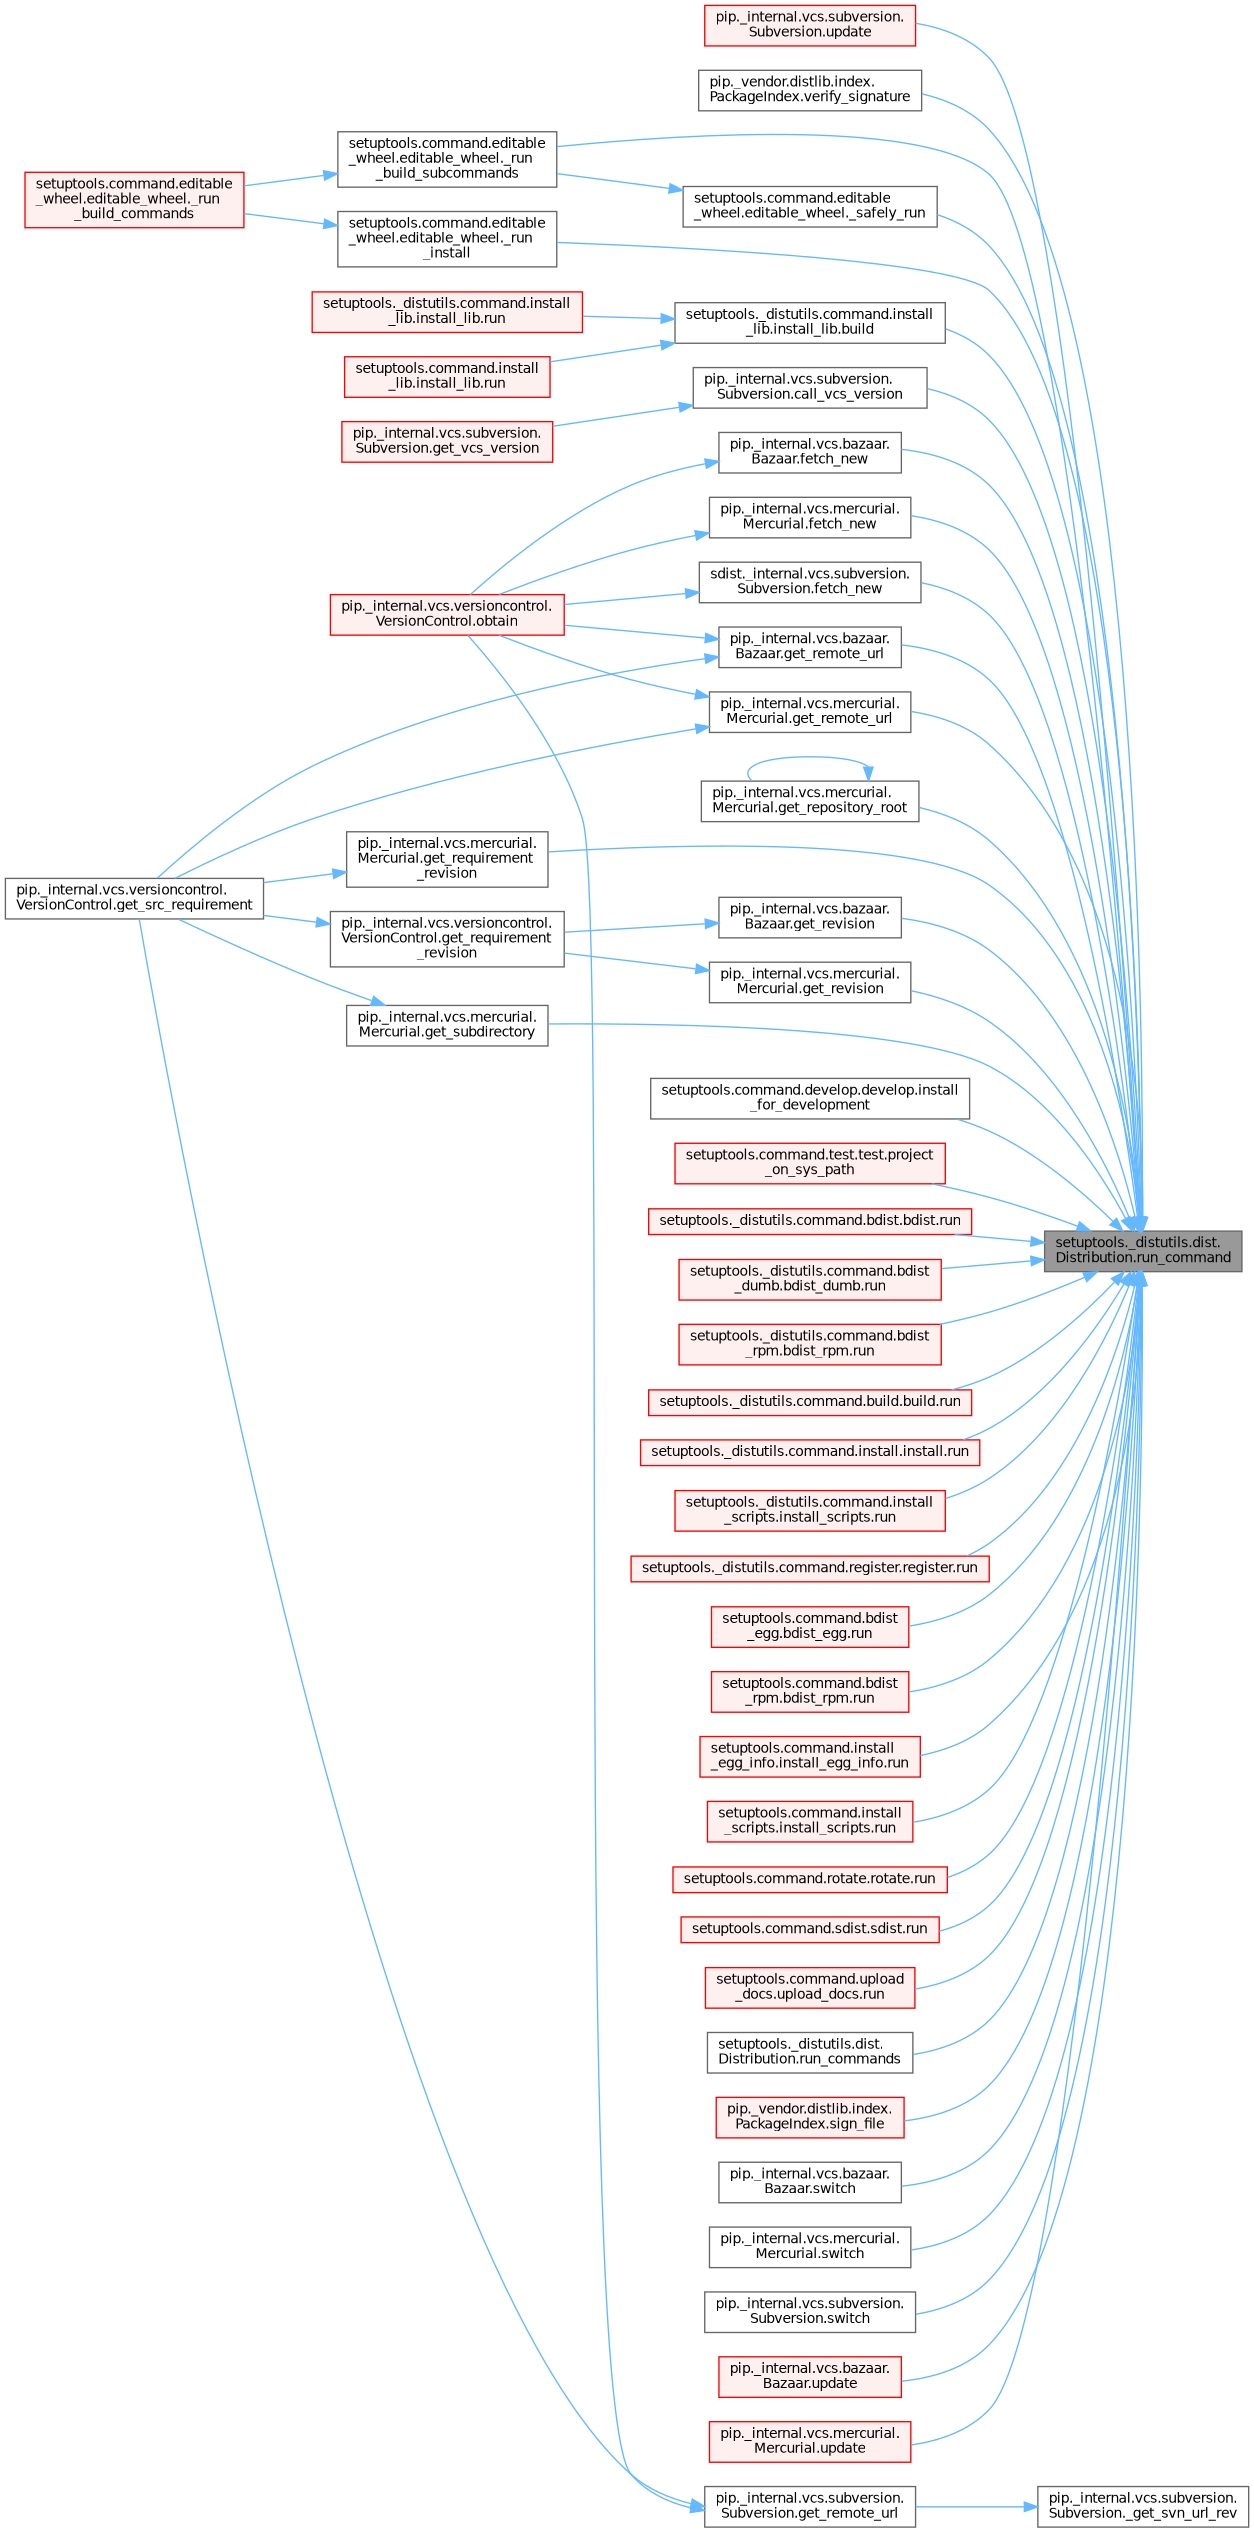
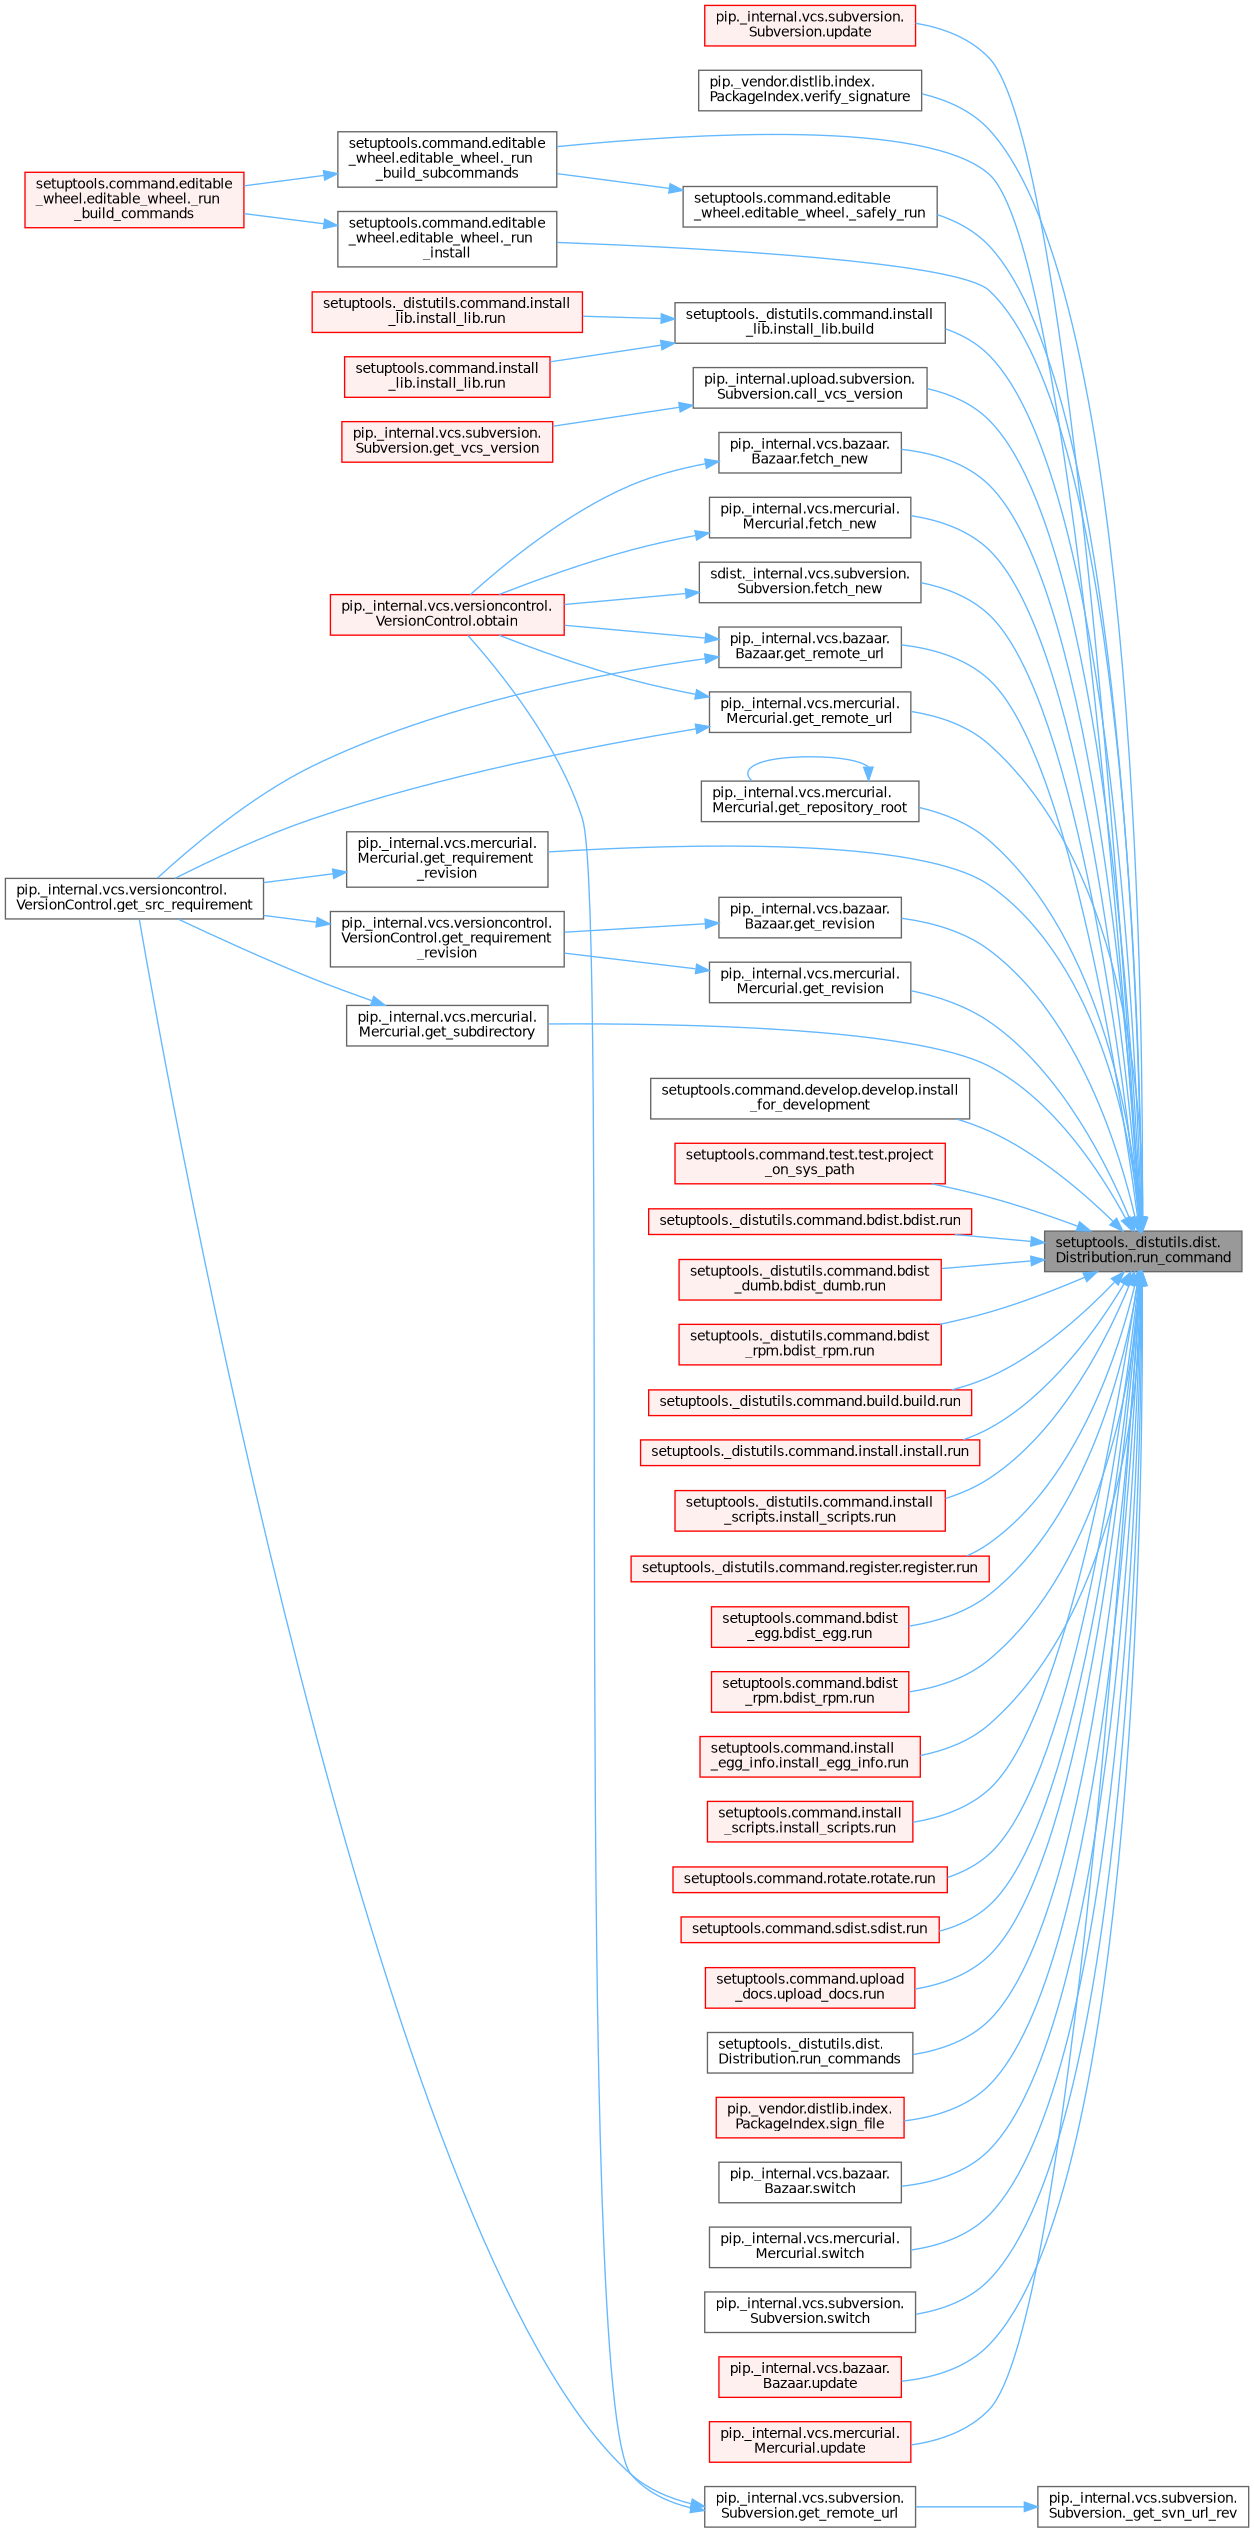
(810, 388) -> (810, 388)
